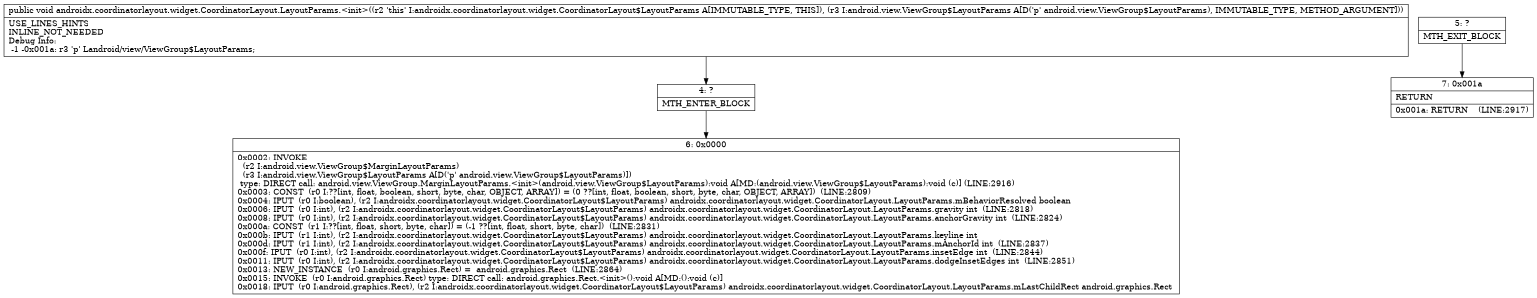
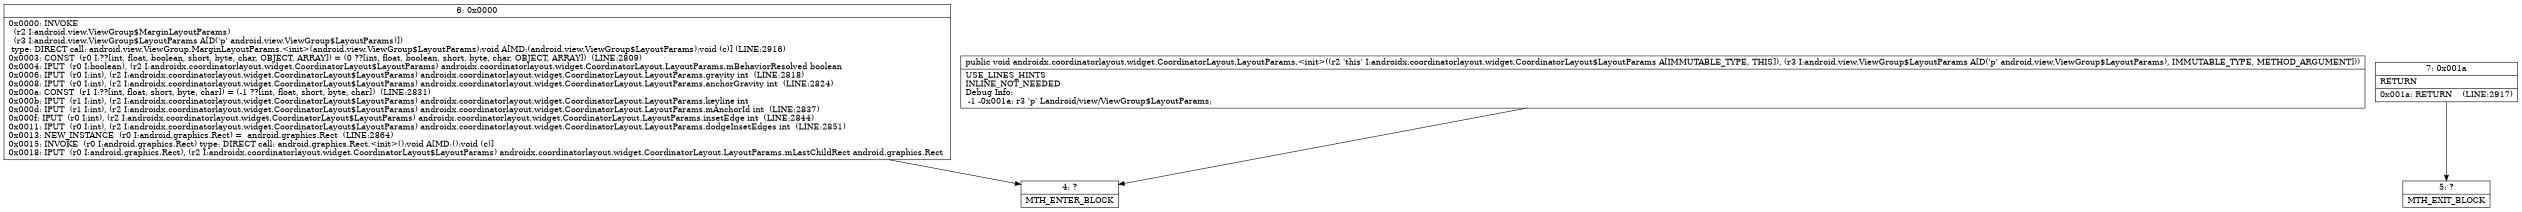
(1462, 58) -> (2446, 138)
(706, 122) -> (952, 172)
(275, 158) -> (46, 24)
